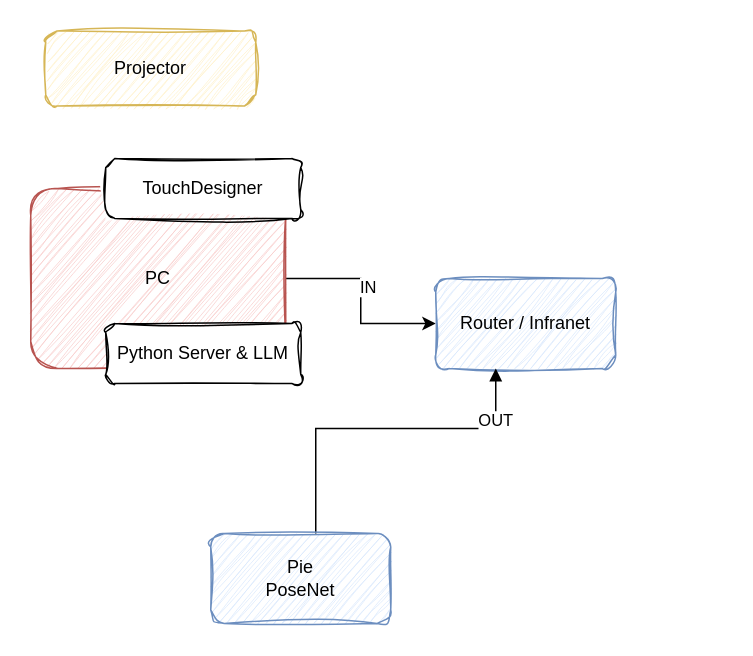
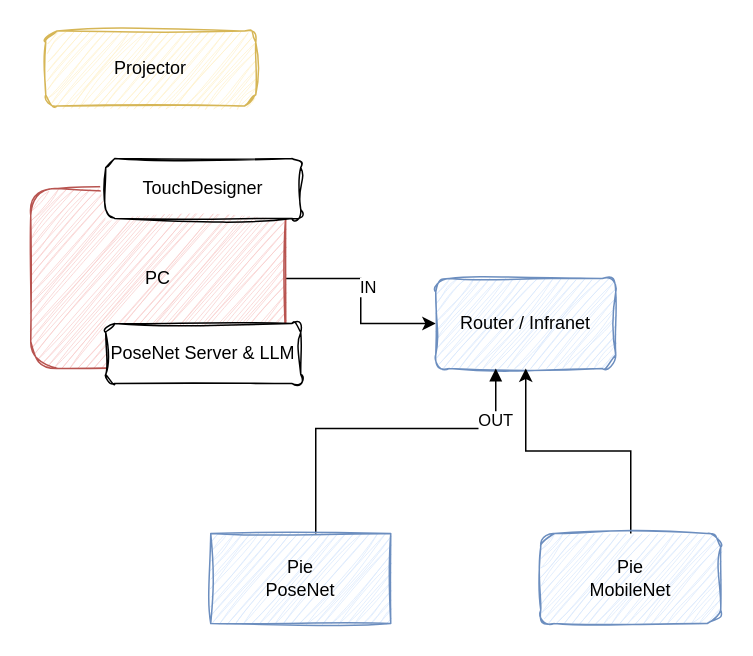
(203, 353) -> (203, 353)
none -> (583, 451)
(301, 578) -> (301, 578)
none -> (631, 578)
